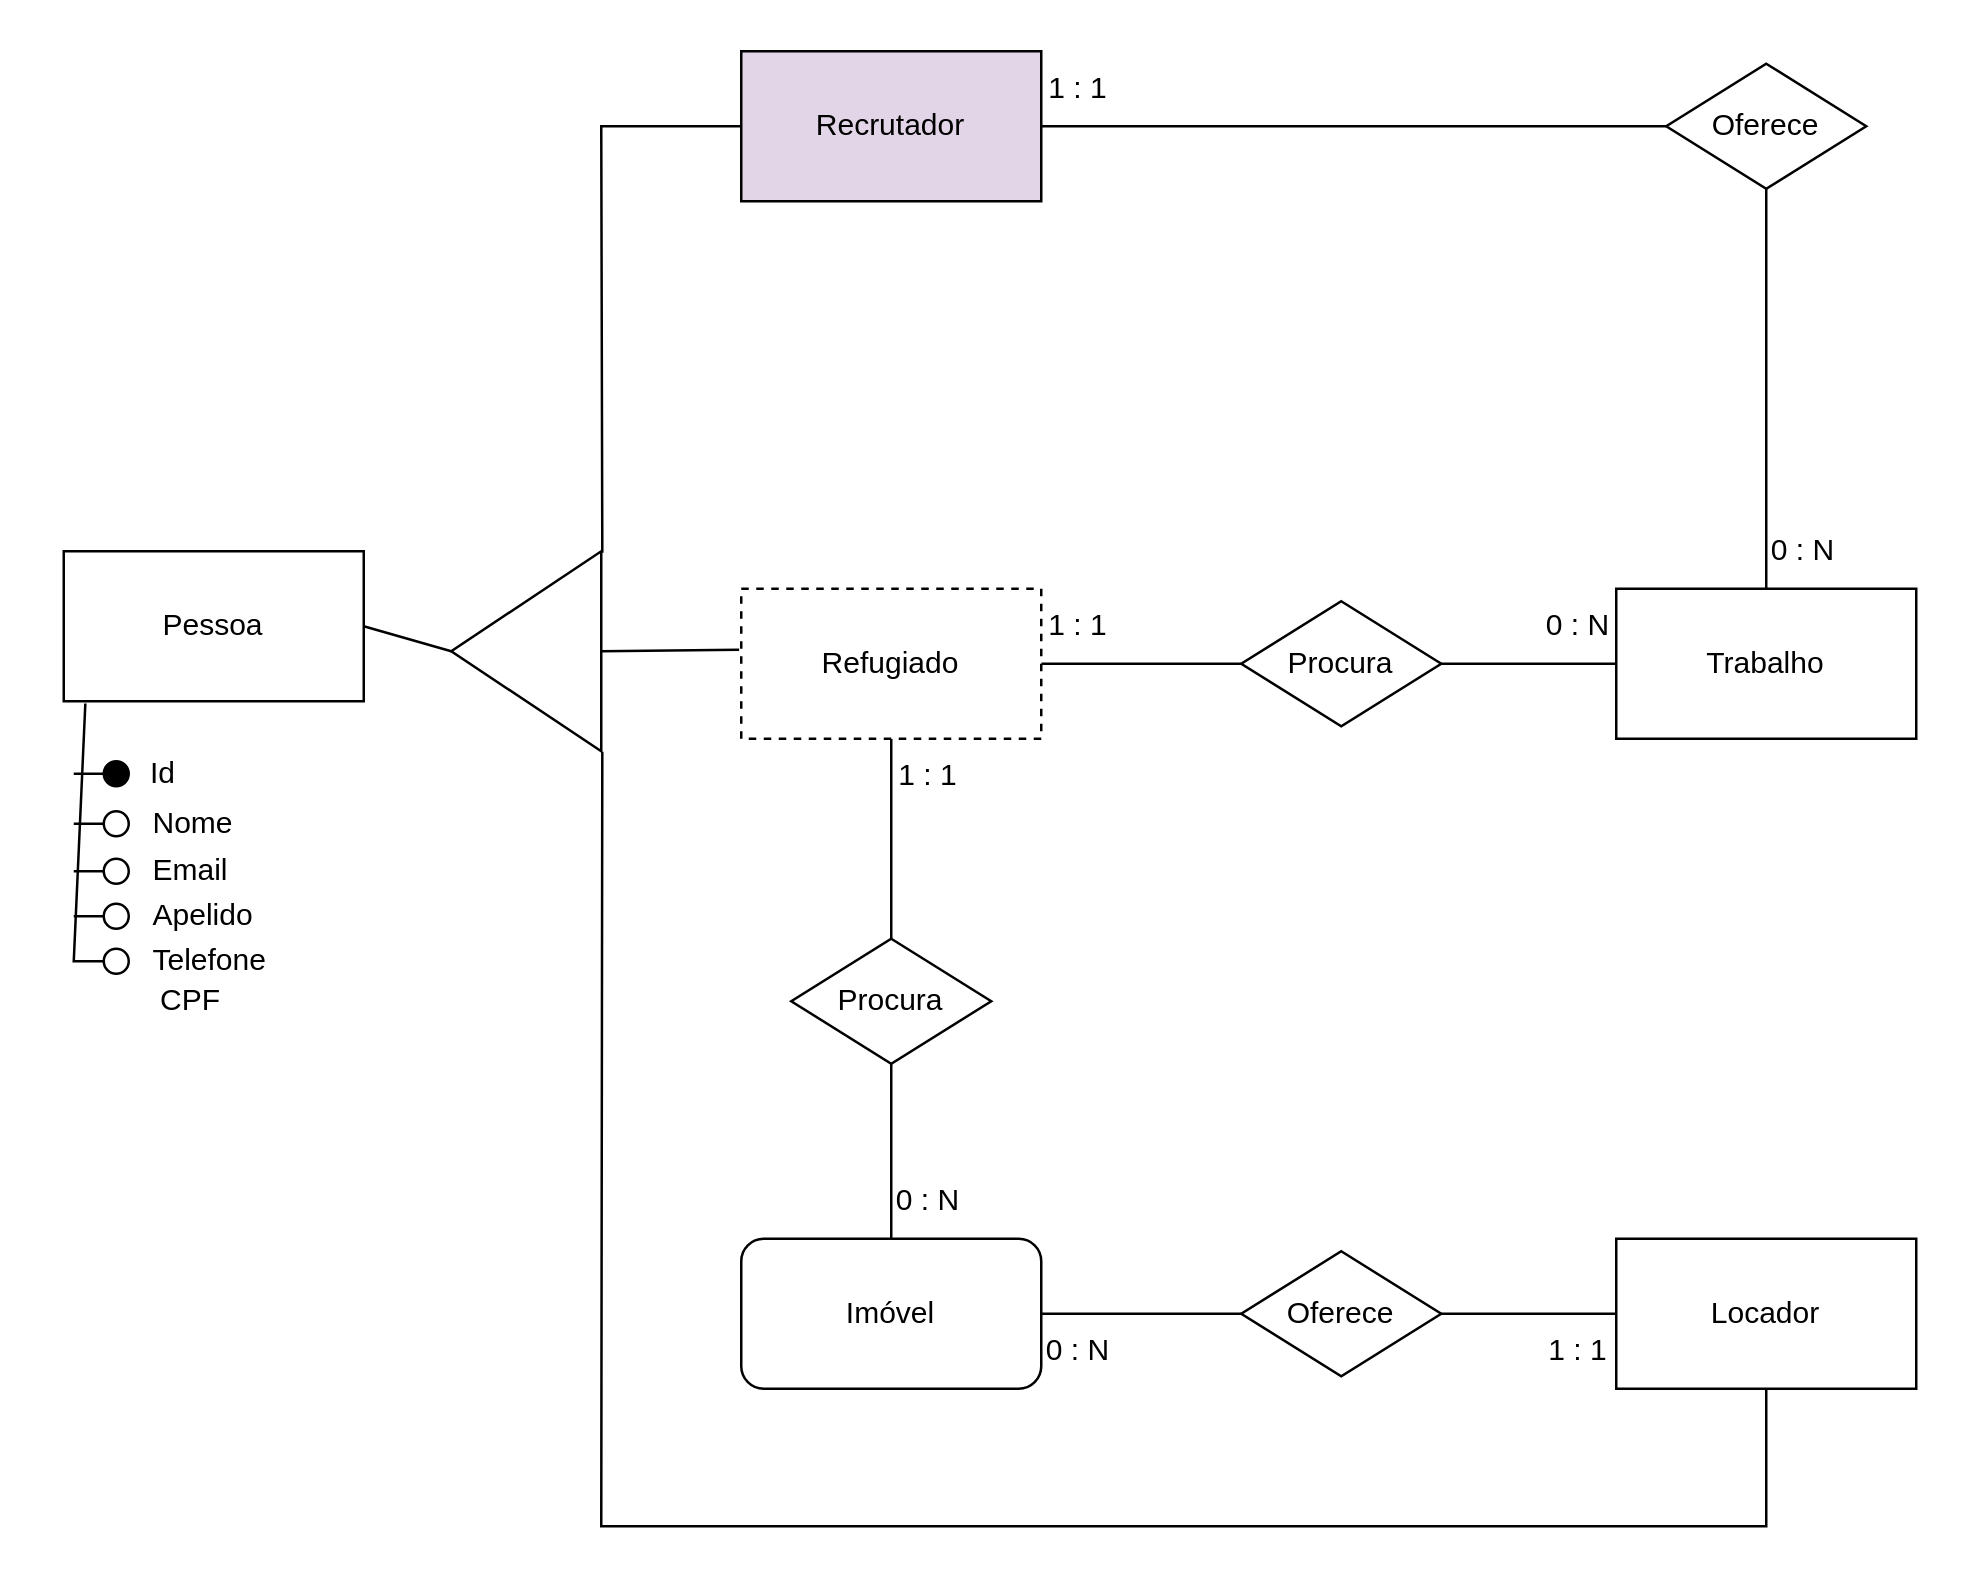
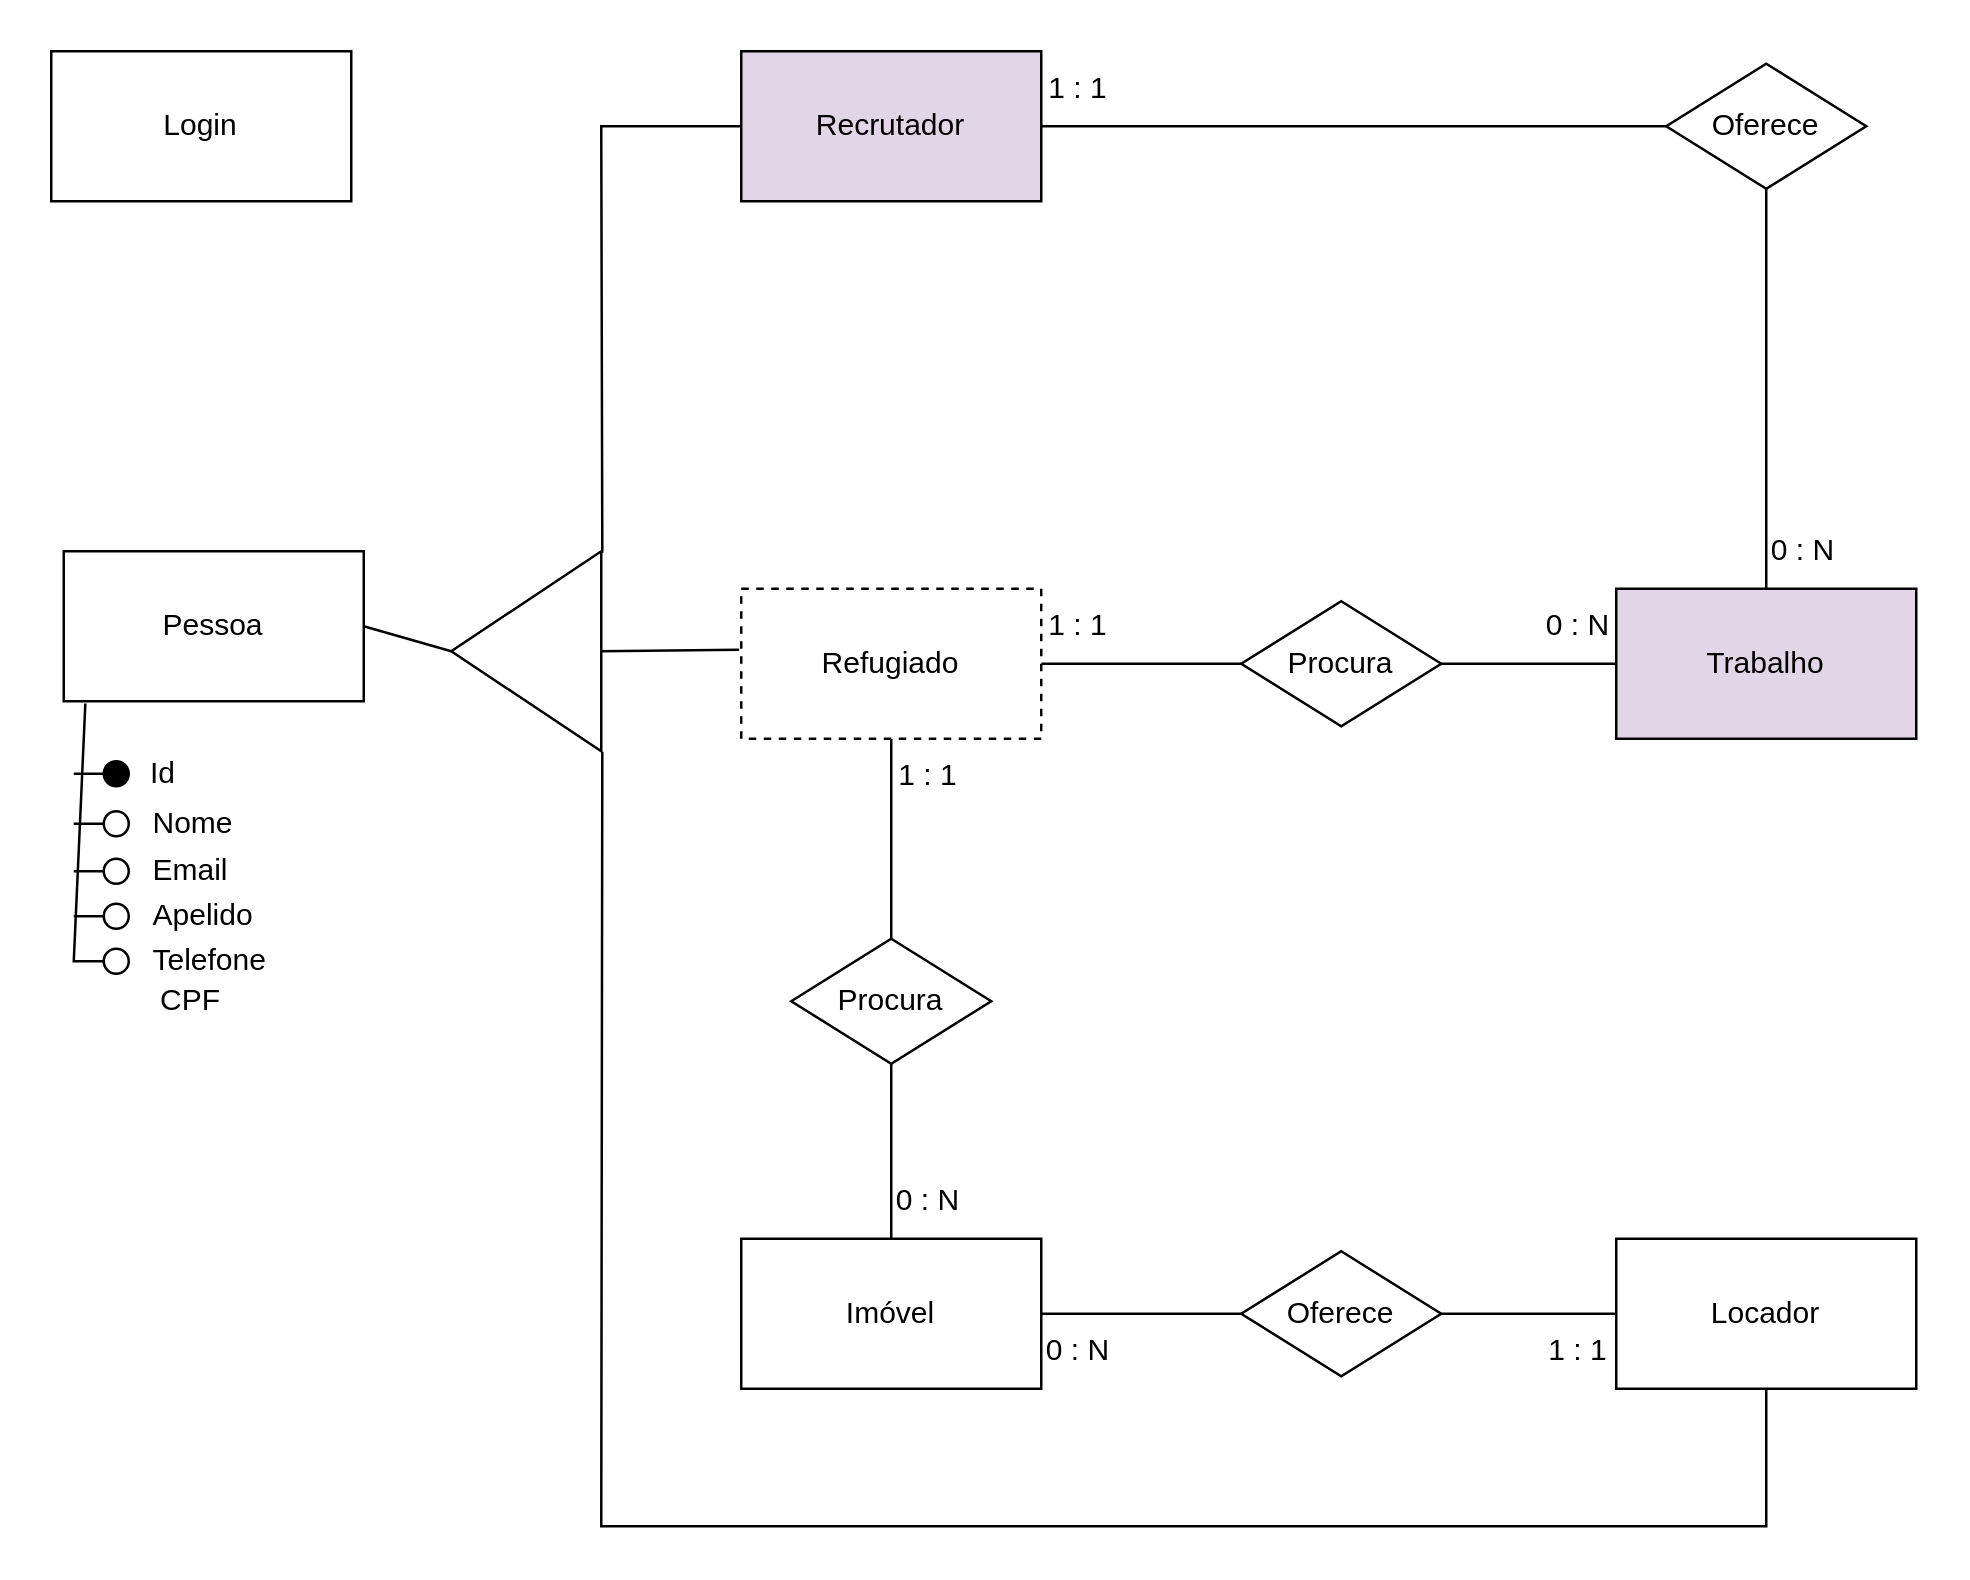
none -> (201, 126)
(1766, 664) -> (1766, 664)
(891, 1314) -> (891, 1314)
